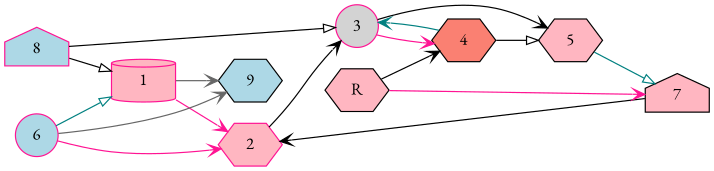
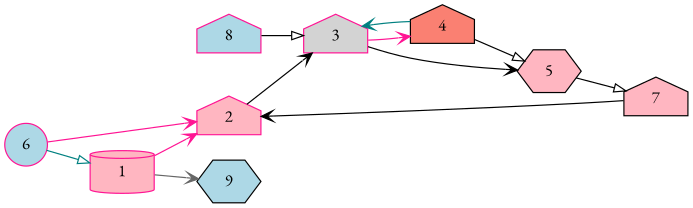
(357, 26) -> (336, 36)
(464, 40) -> (442, 26)
(85, 63) -> none
(619, 65) -> (595, 83)
(357, 90) -> none
(139, 122) -> none
(250, 145) -> (229, 117)
